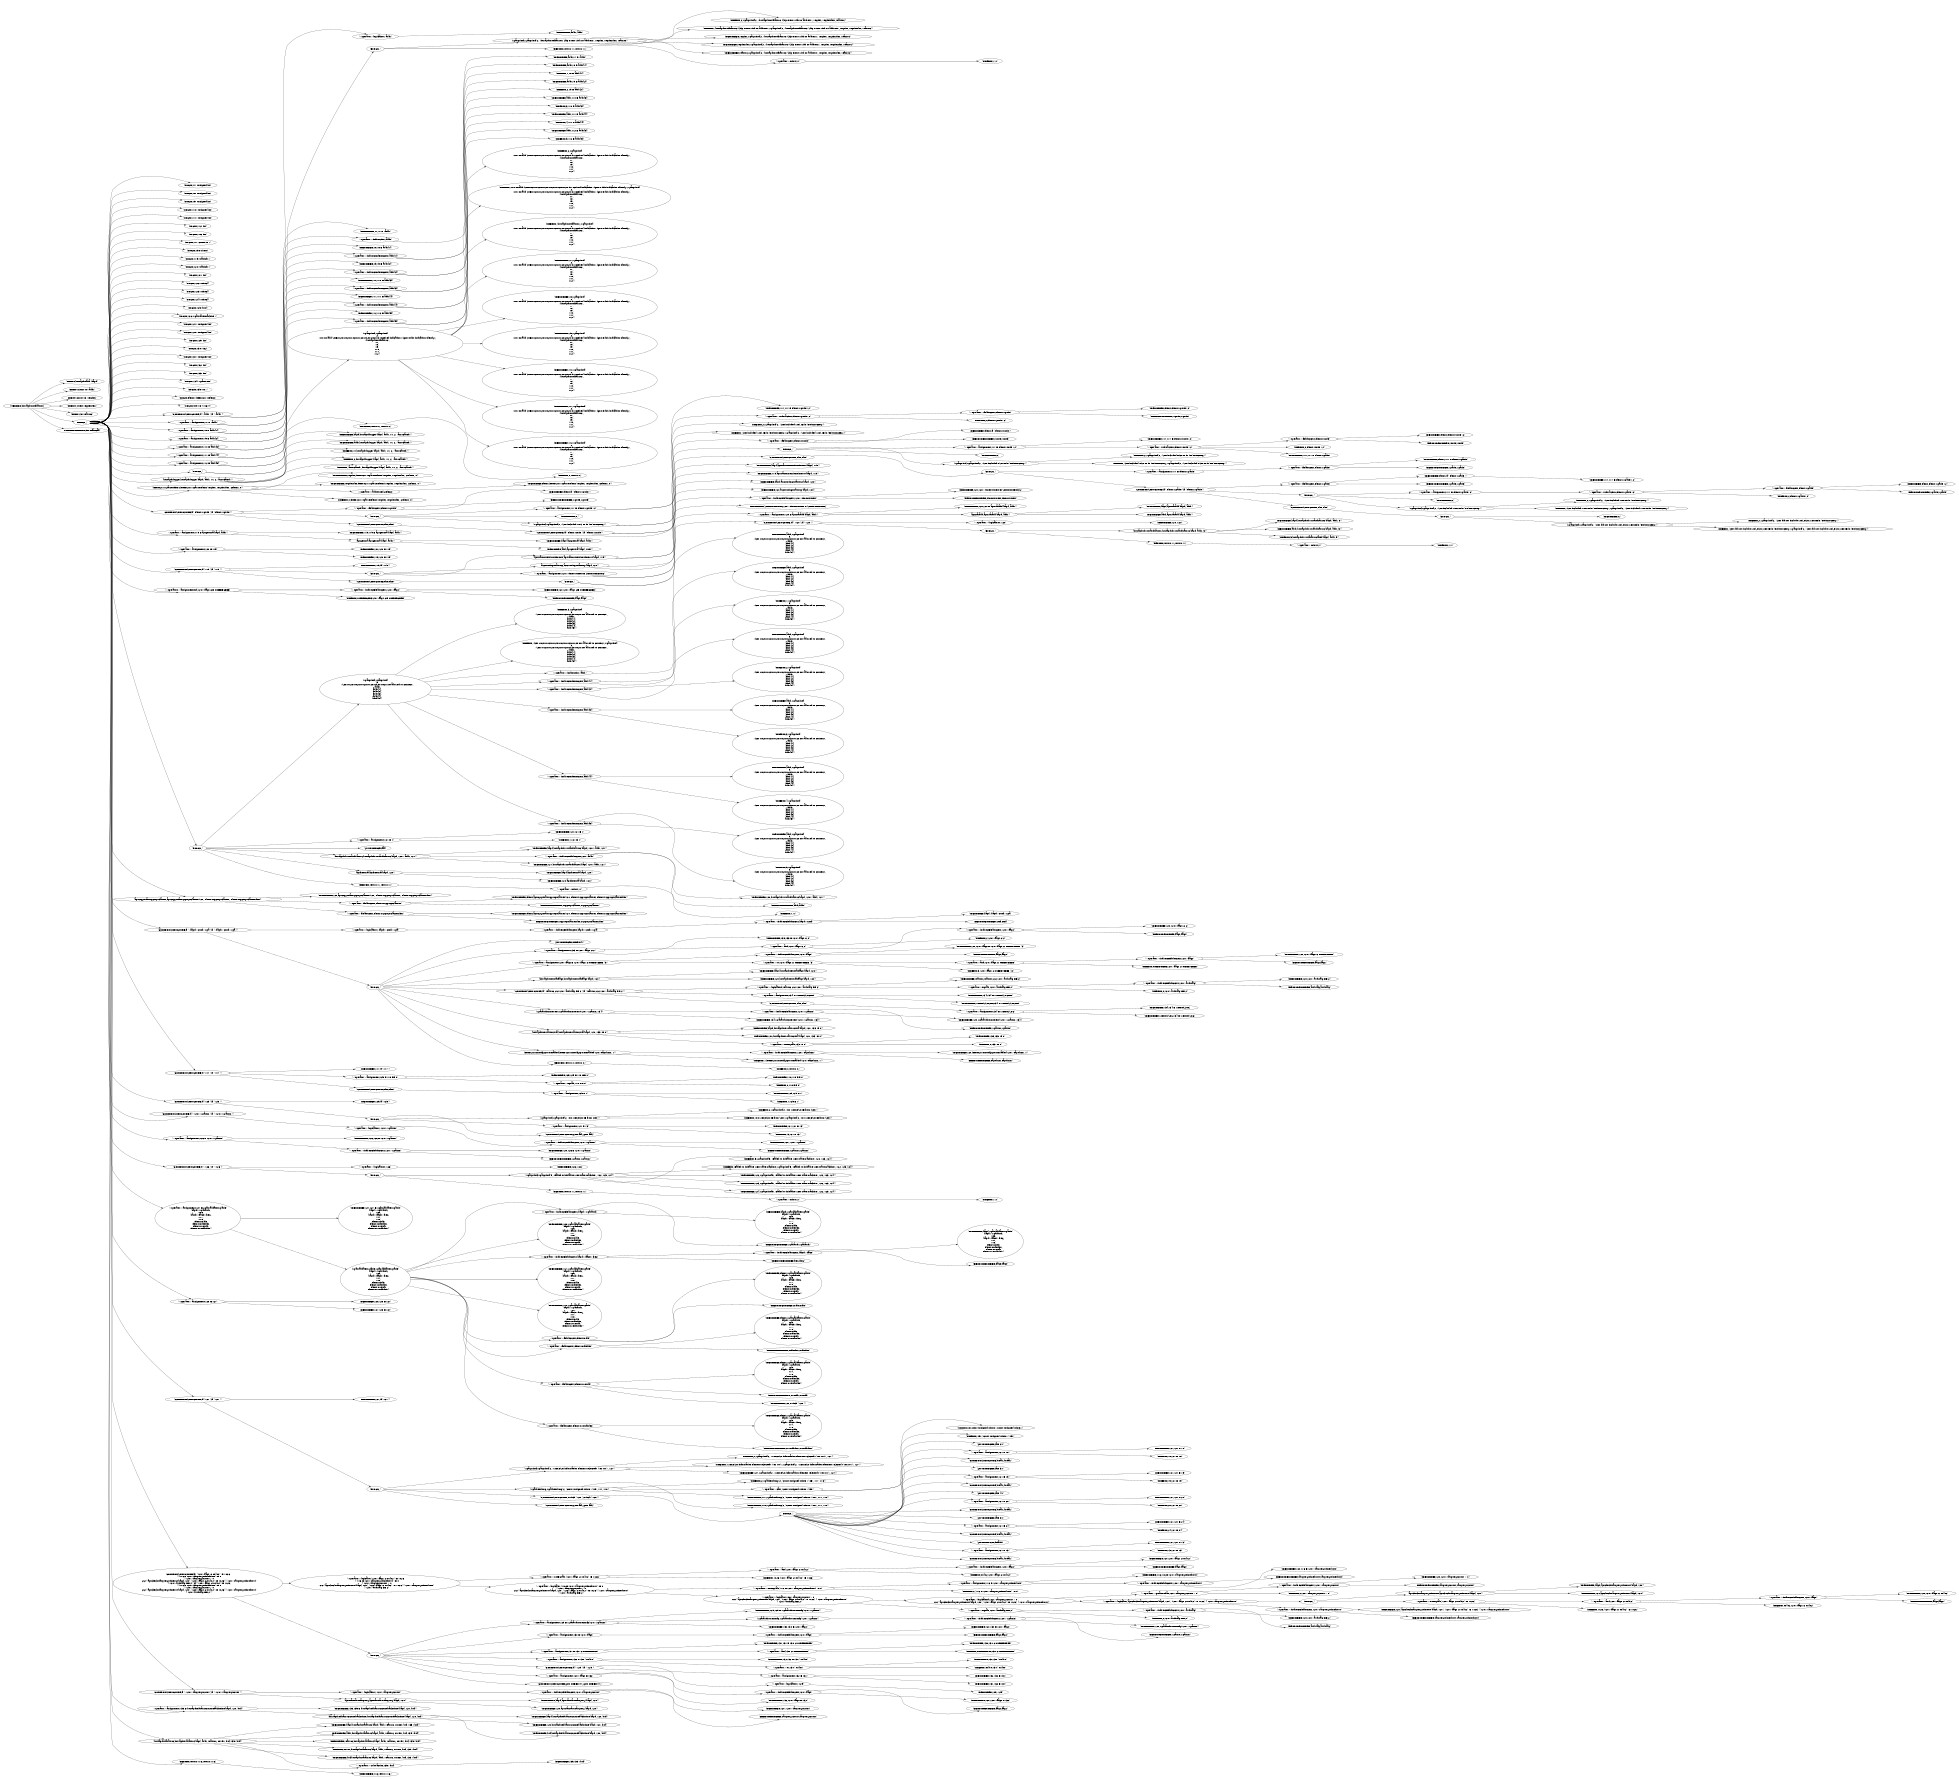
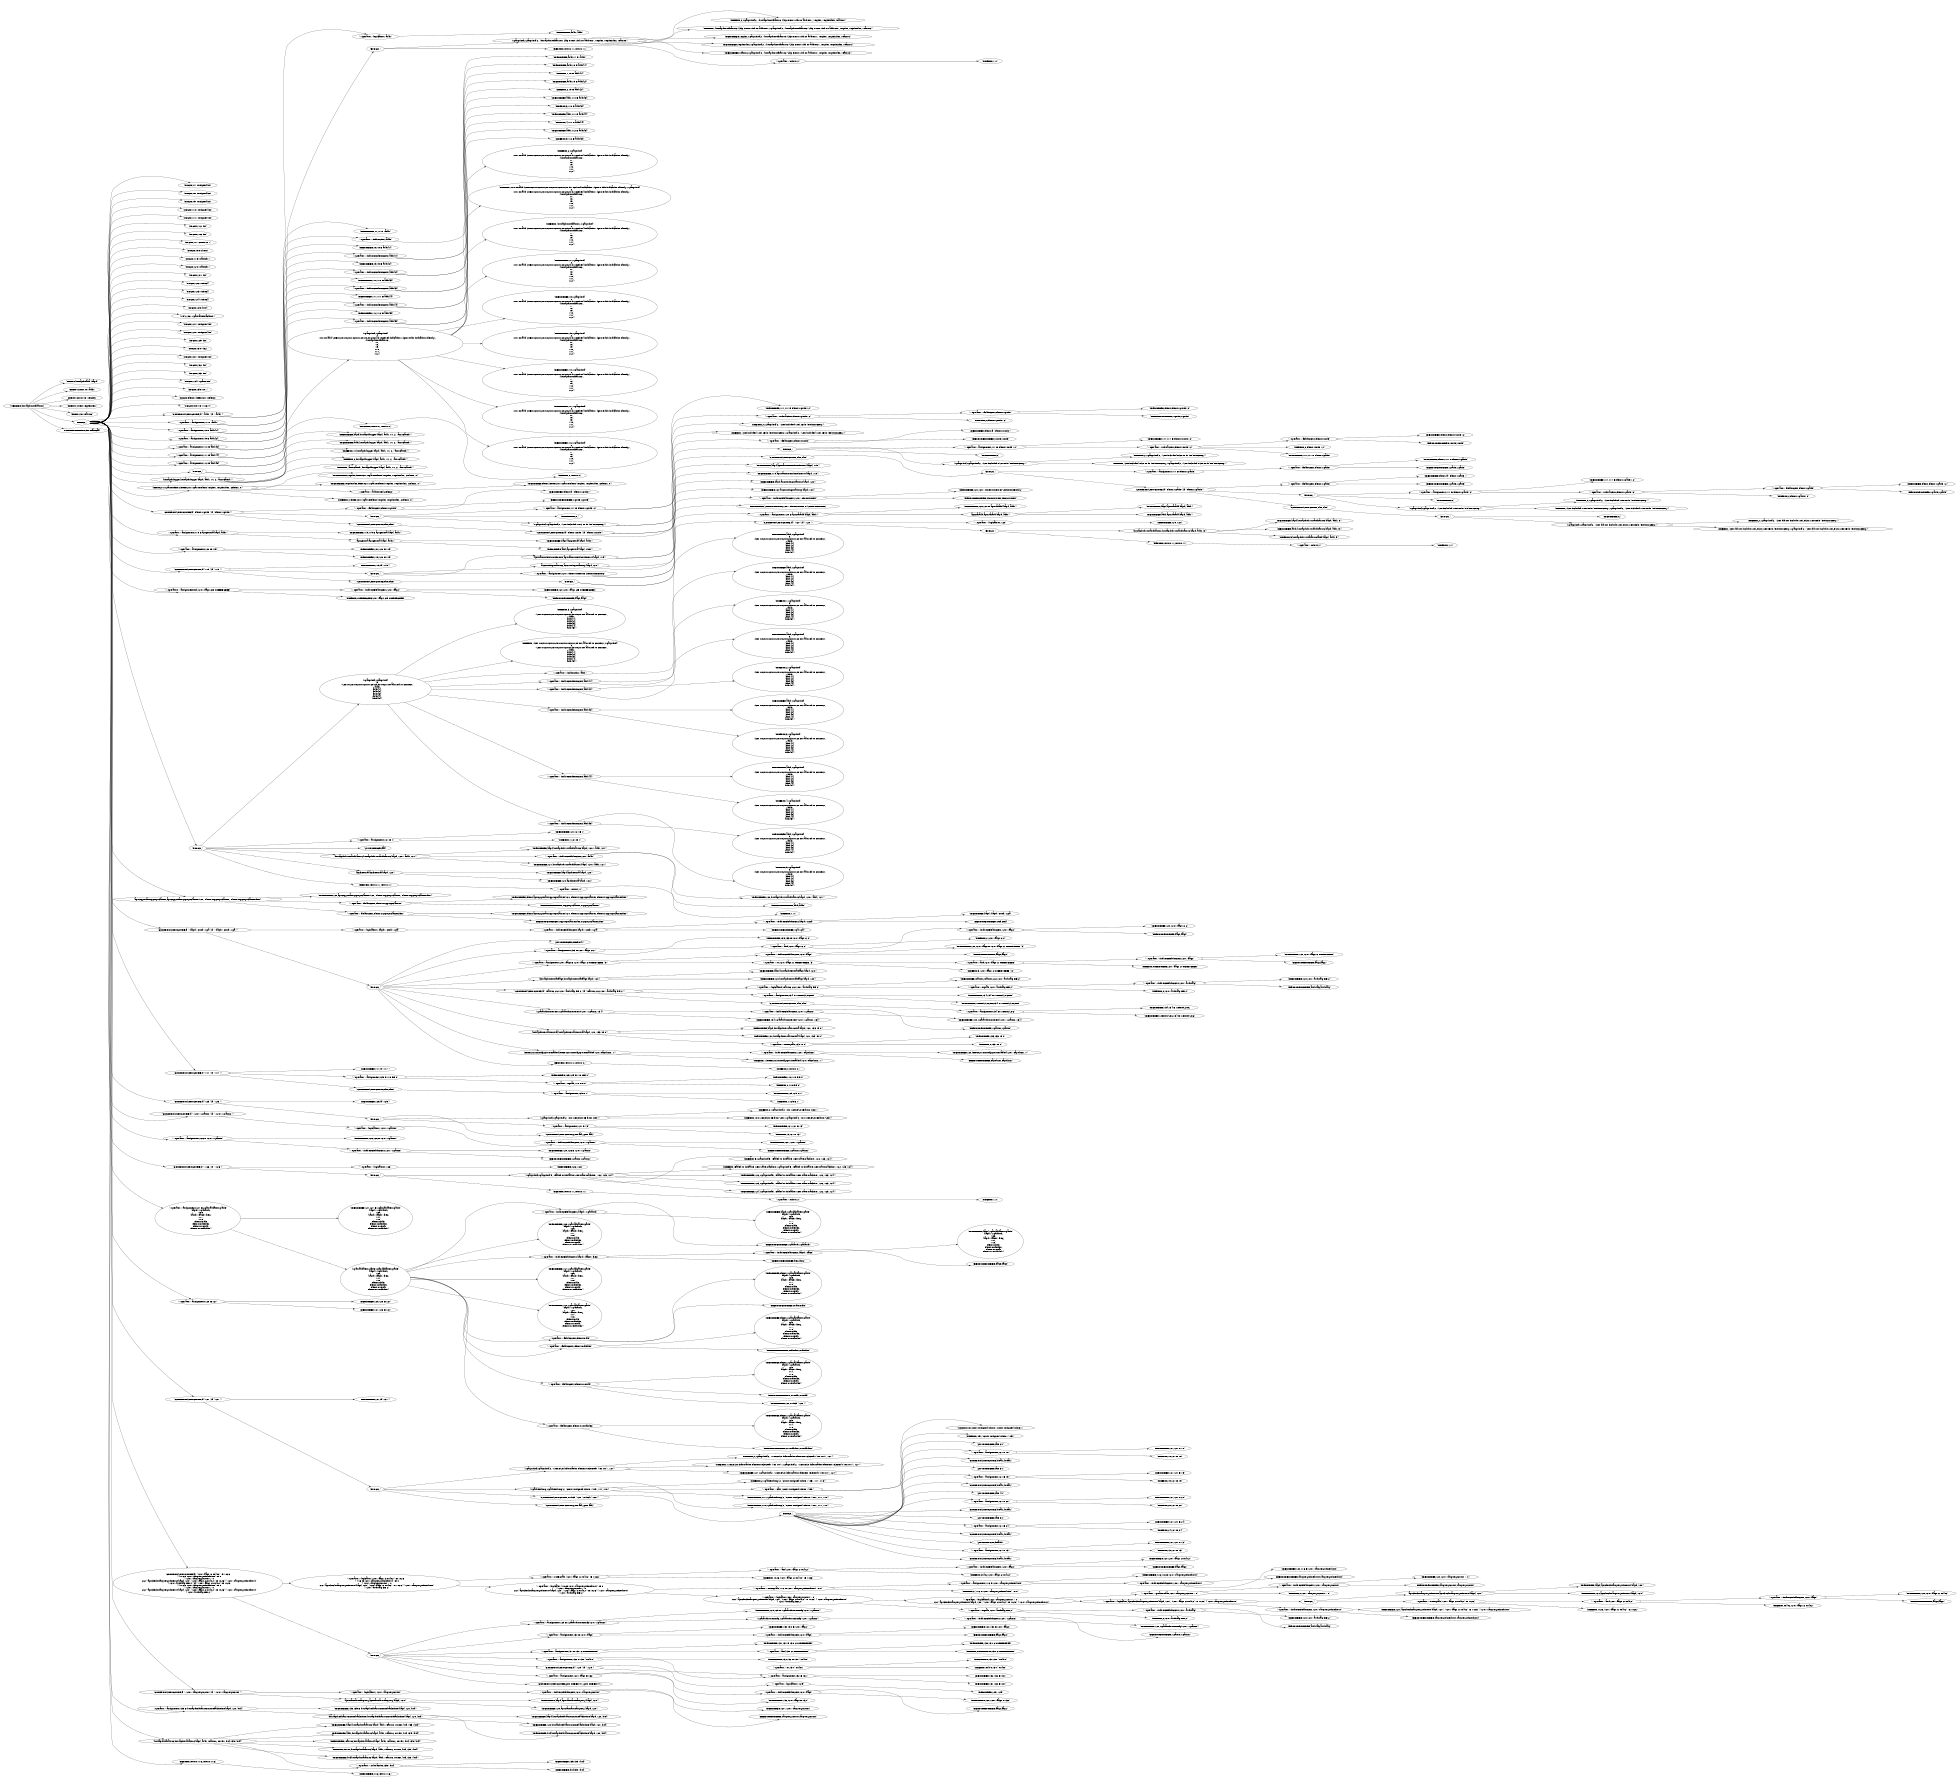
(198, 316) -> (198, 316)
(1527, 478) -> (1535, 488)
none -> (788, 930)
(688, 1625) -> (680, 1631)
(683, 1664) -> (674, 1670)
none -> (570, 1770)
